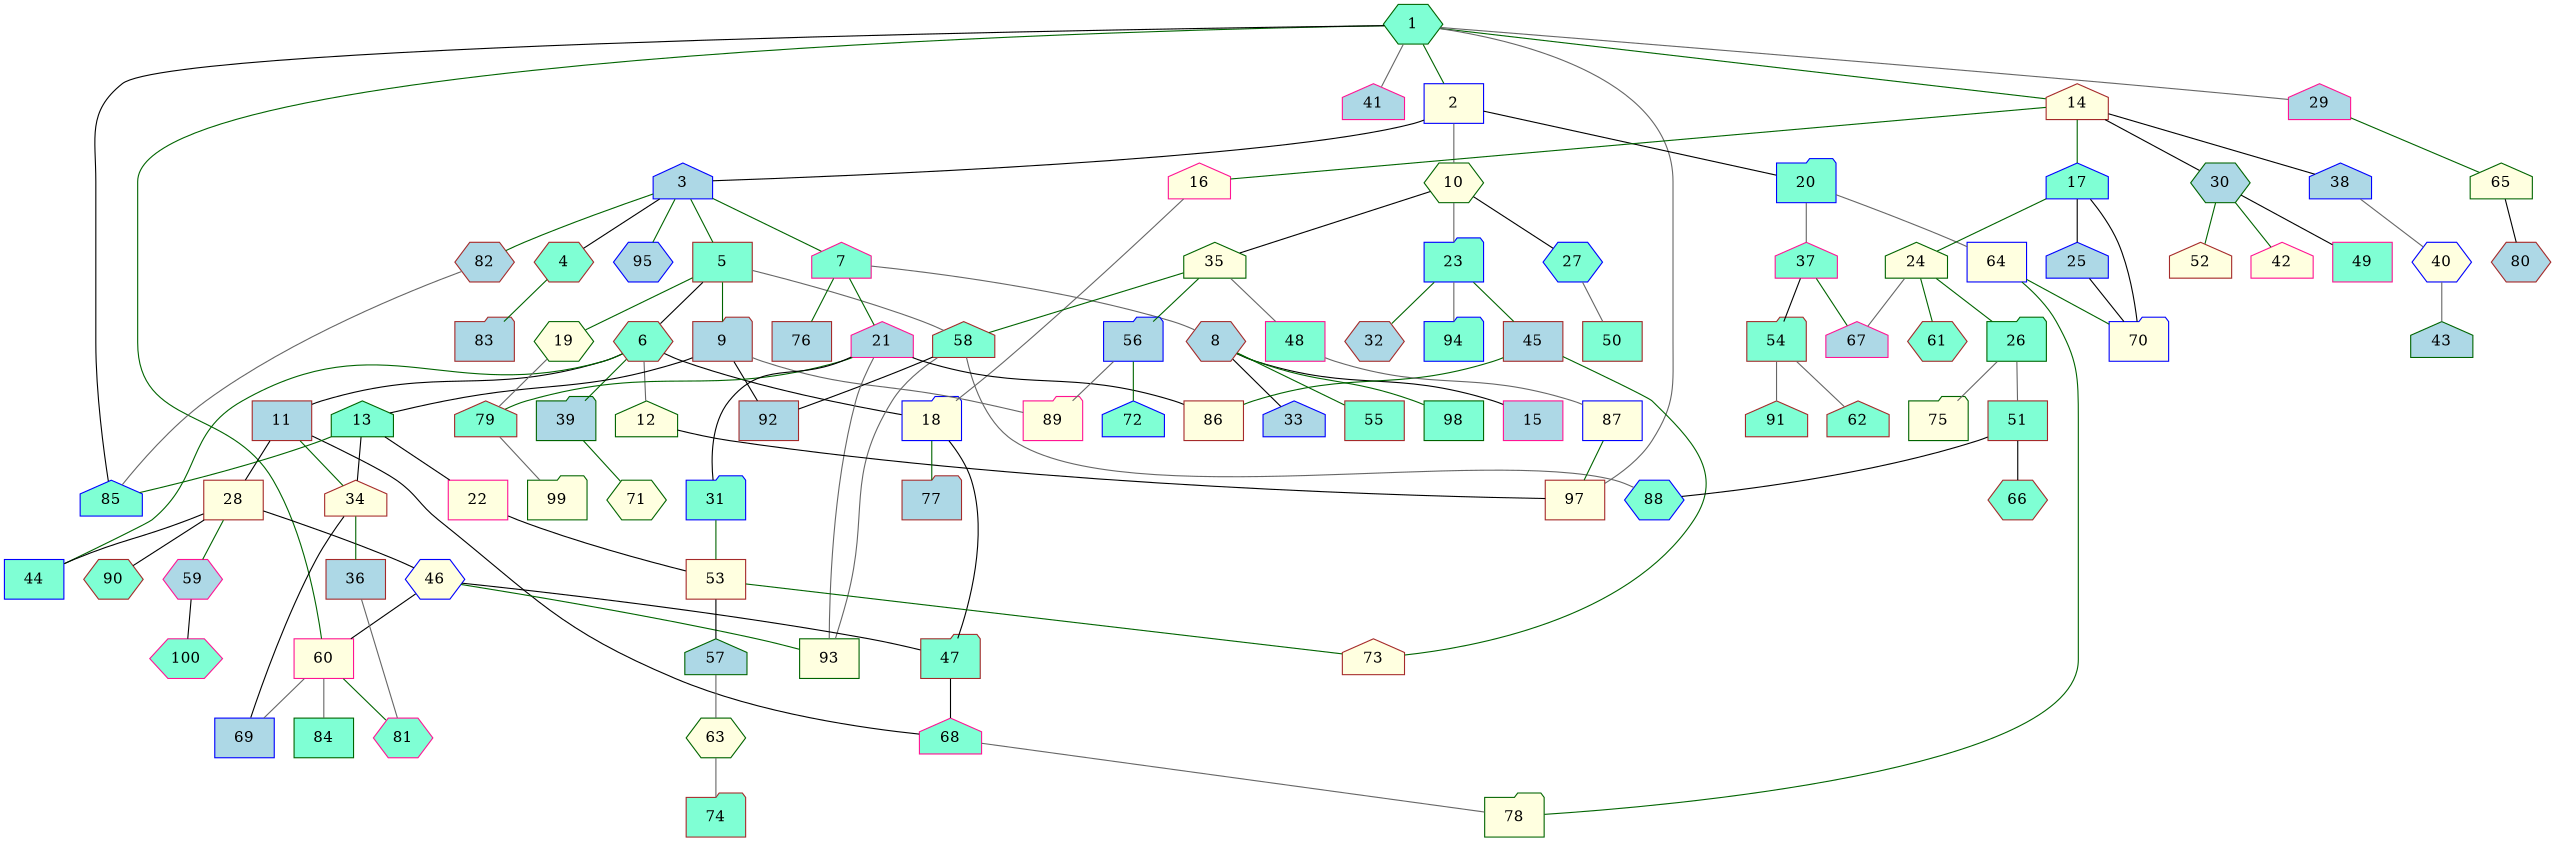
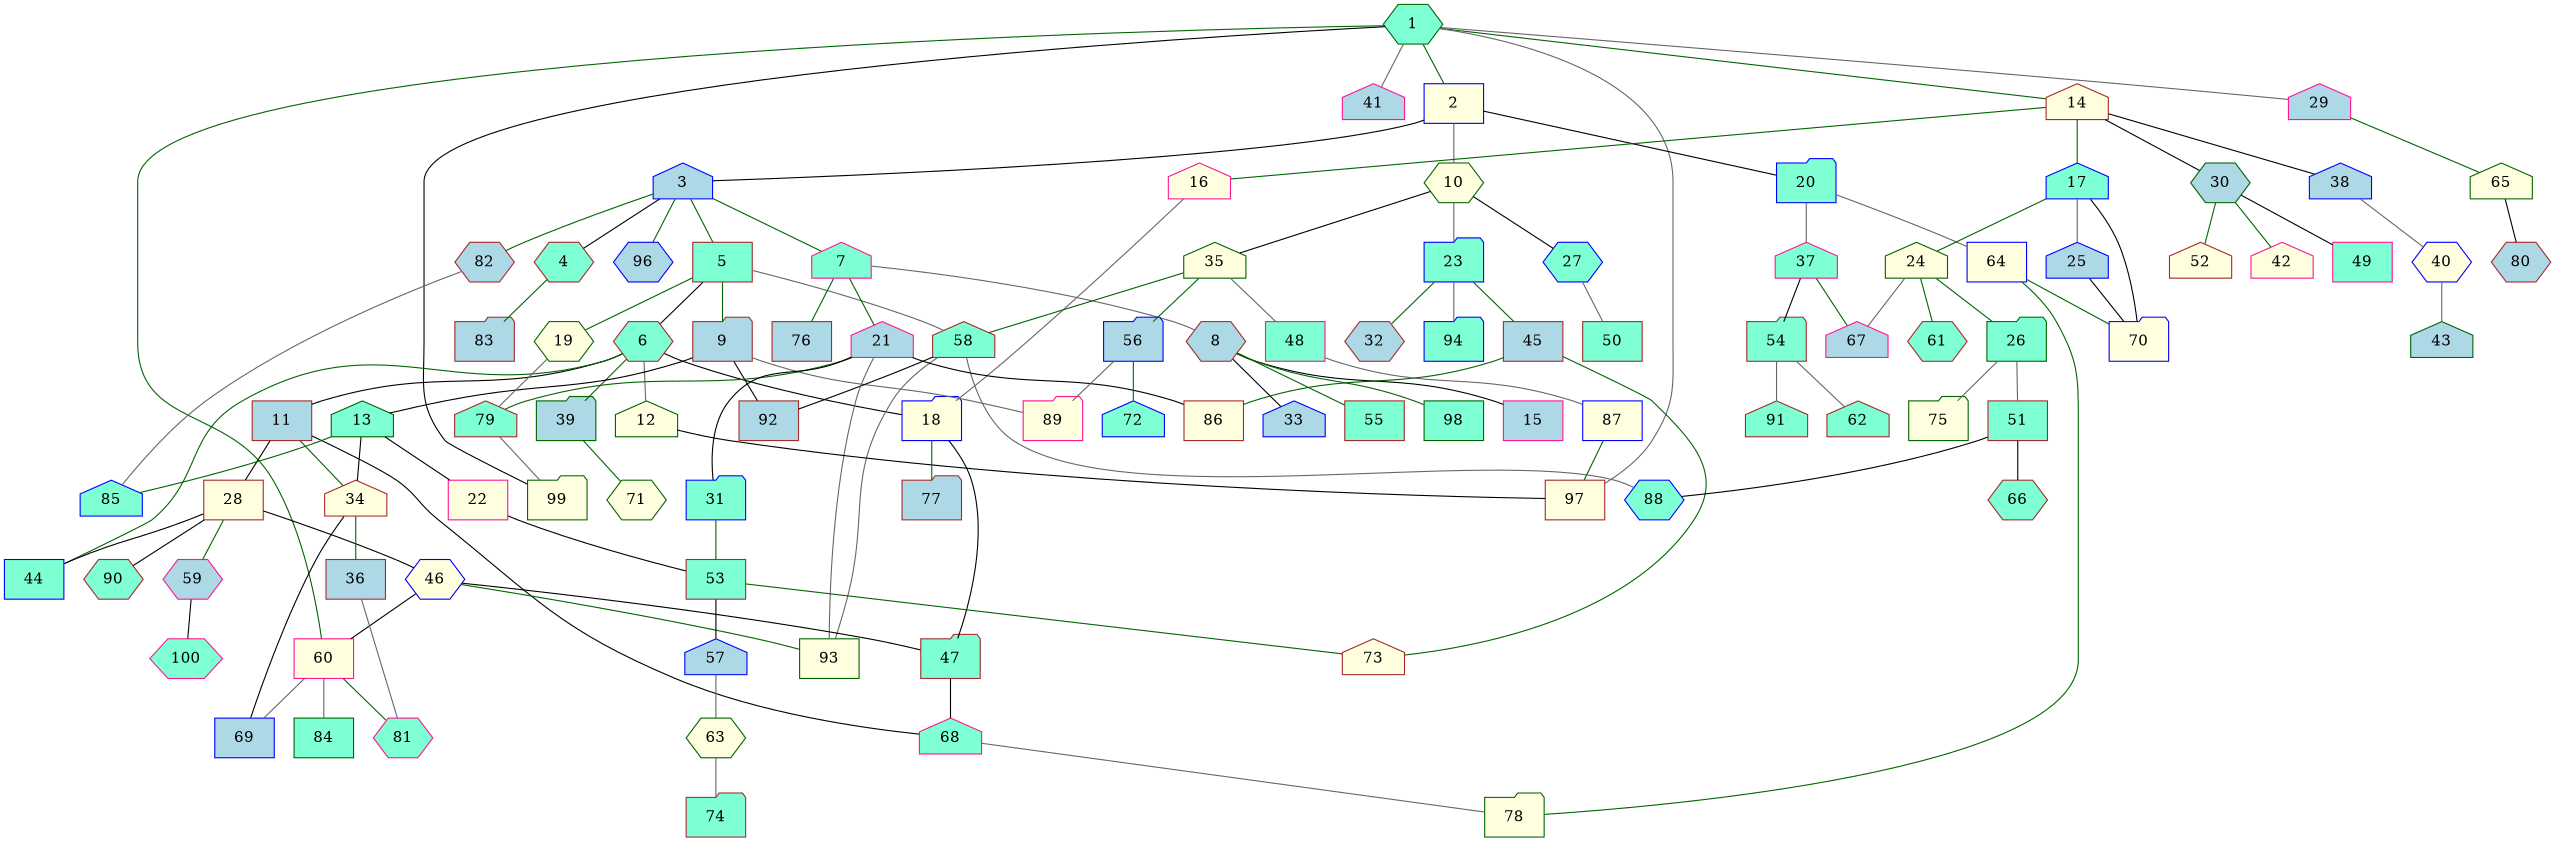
(549, 46) -> (716, 87)
(2077, 221) -> (2077, 221)
(643, 262) -> (643, 262)
(716, 579) -> (716, 579)
(716, 659) -> (716, 659)
